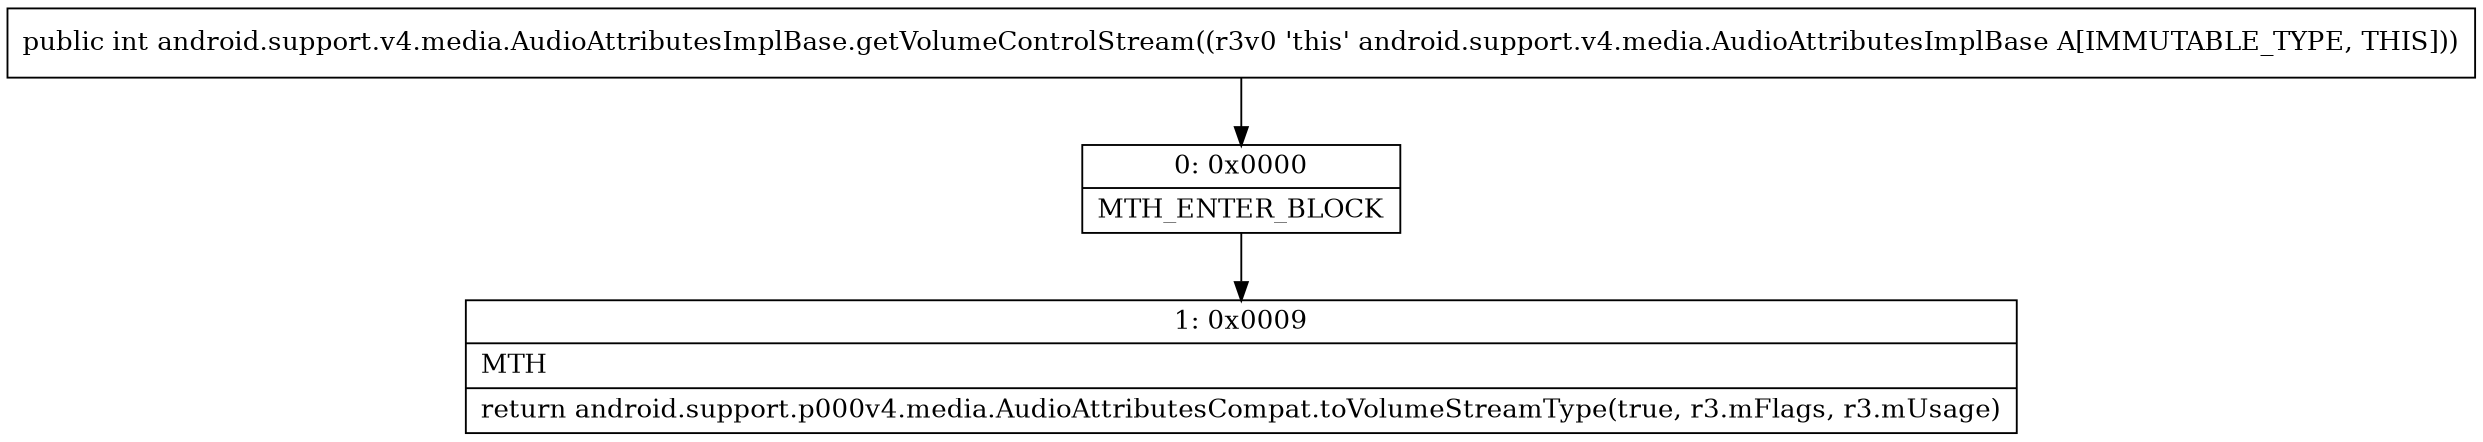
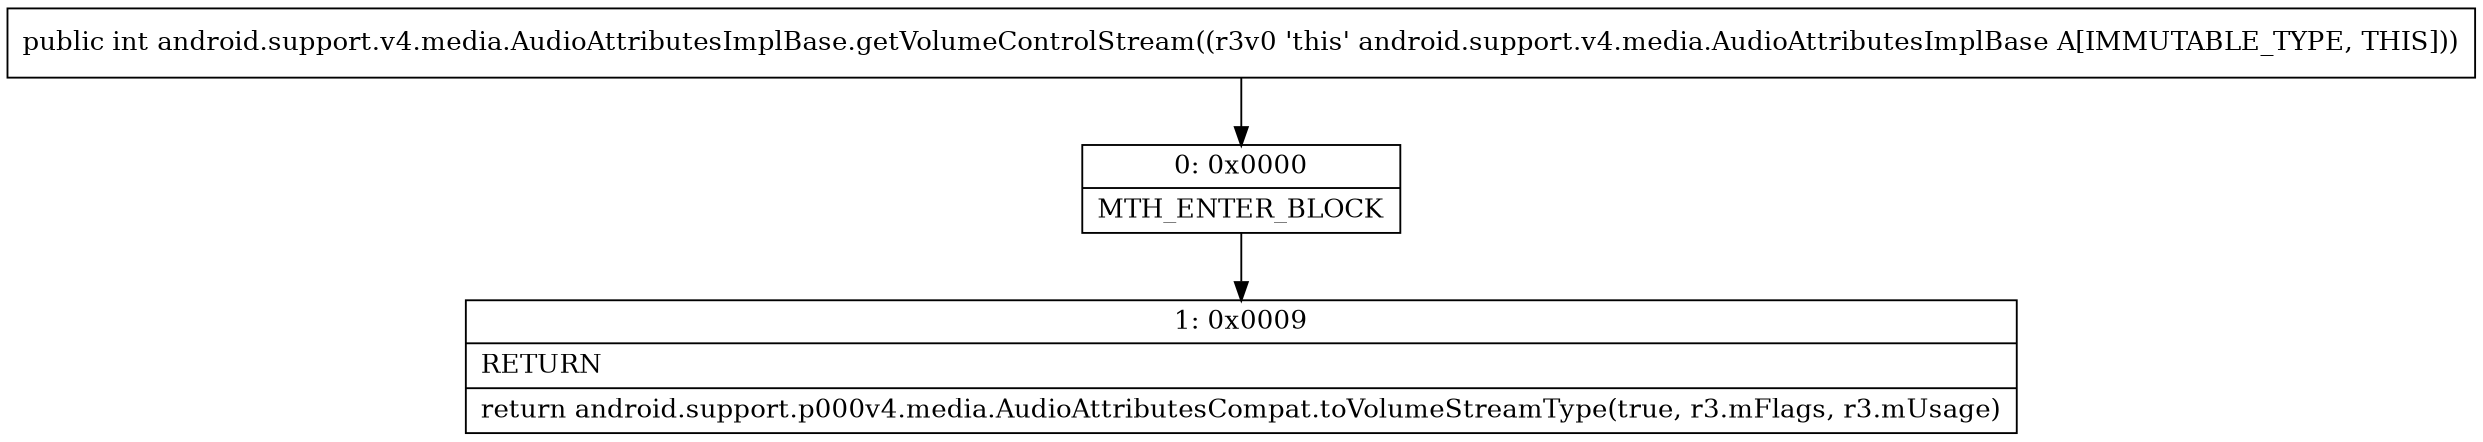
(514, 365) -> (542, 365)
